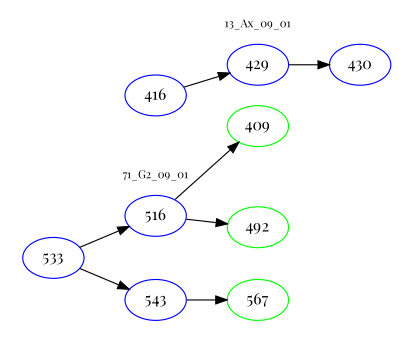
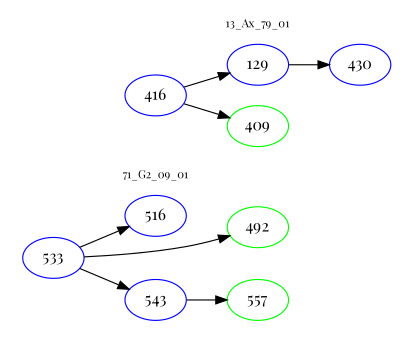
(258, 24) -> (258, 24)
(258, 65) -> (258, 65)
(203, 175) -> (201, 109)
(201, 221) -> (152, 251)
(258, 300) -> (258, 300)
